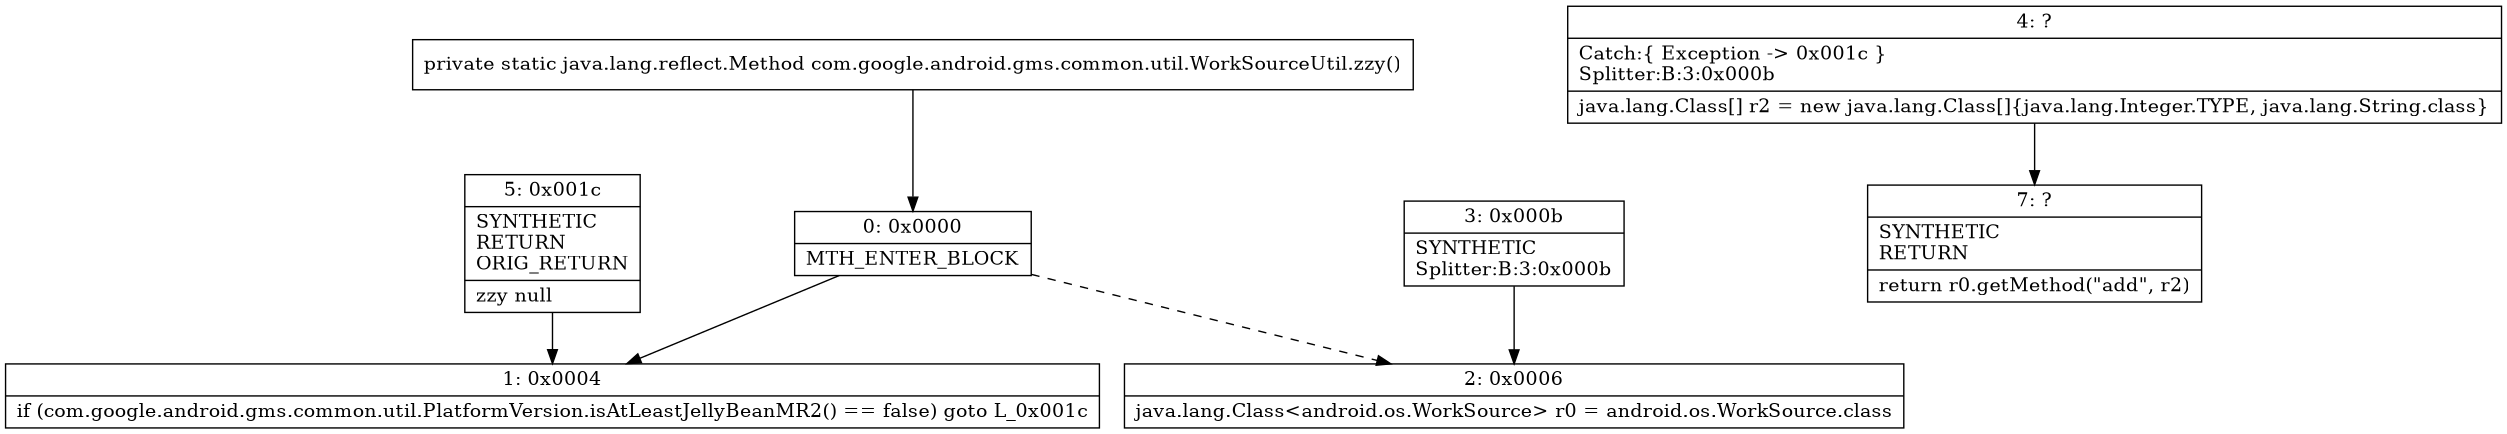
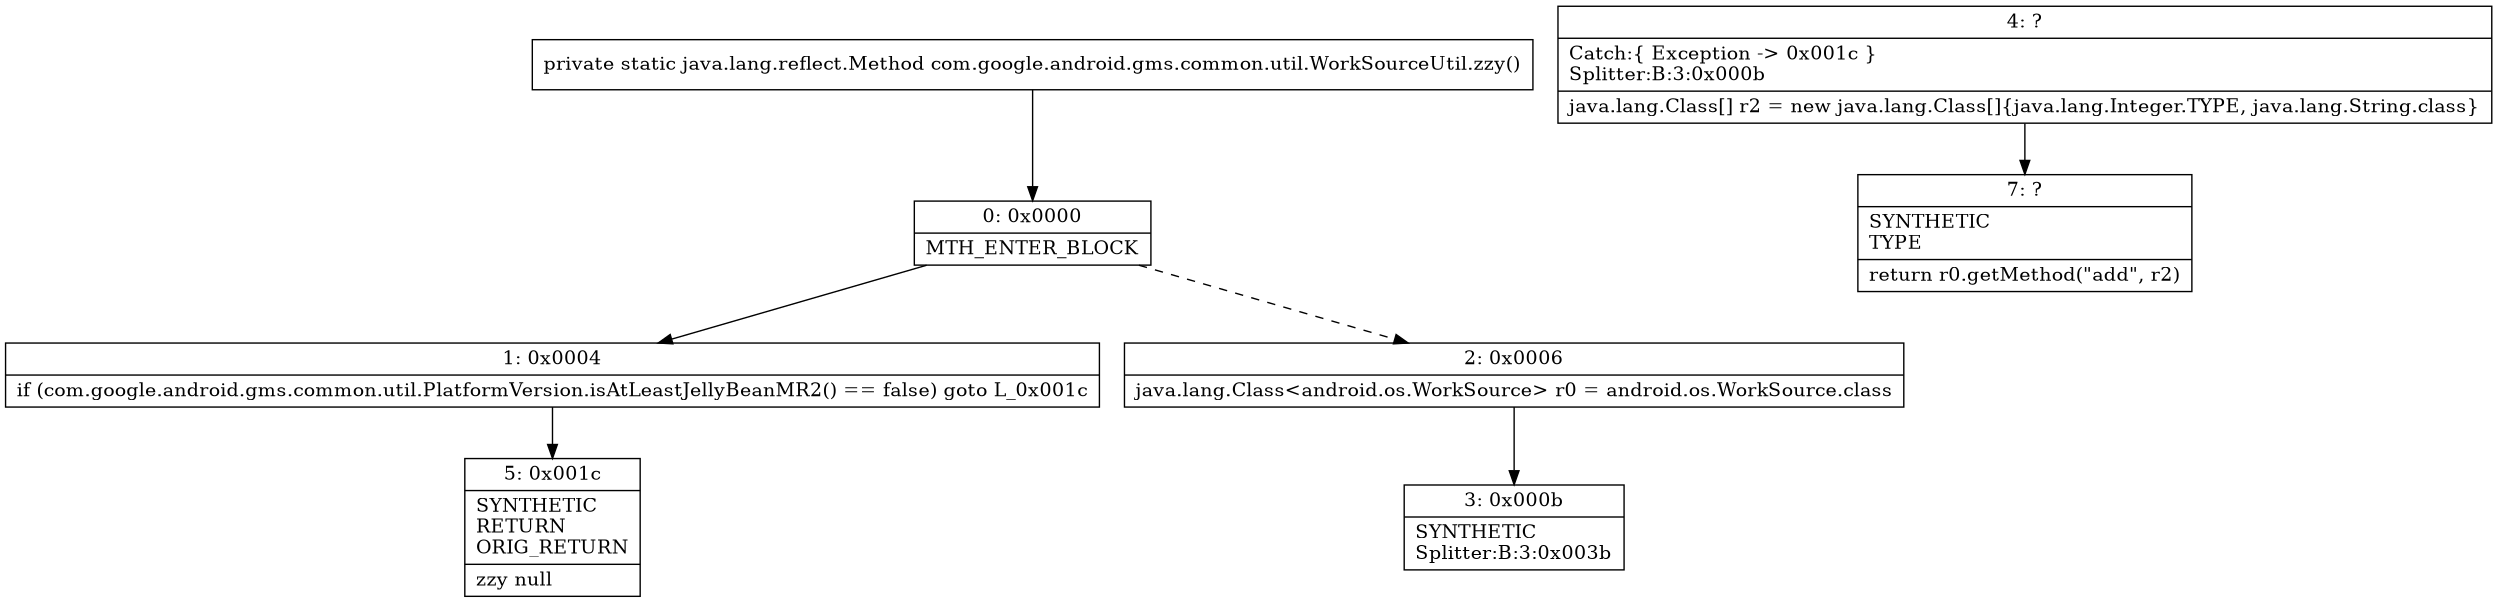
(1924, 253) -> (1896, 243)
(1514, 269) -> (1514, 553)
(1514, 318) -> (1514, 439)
(552, 331) -> (552, 426)
